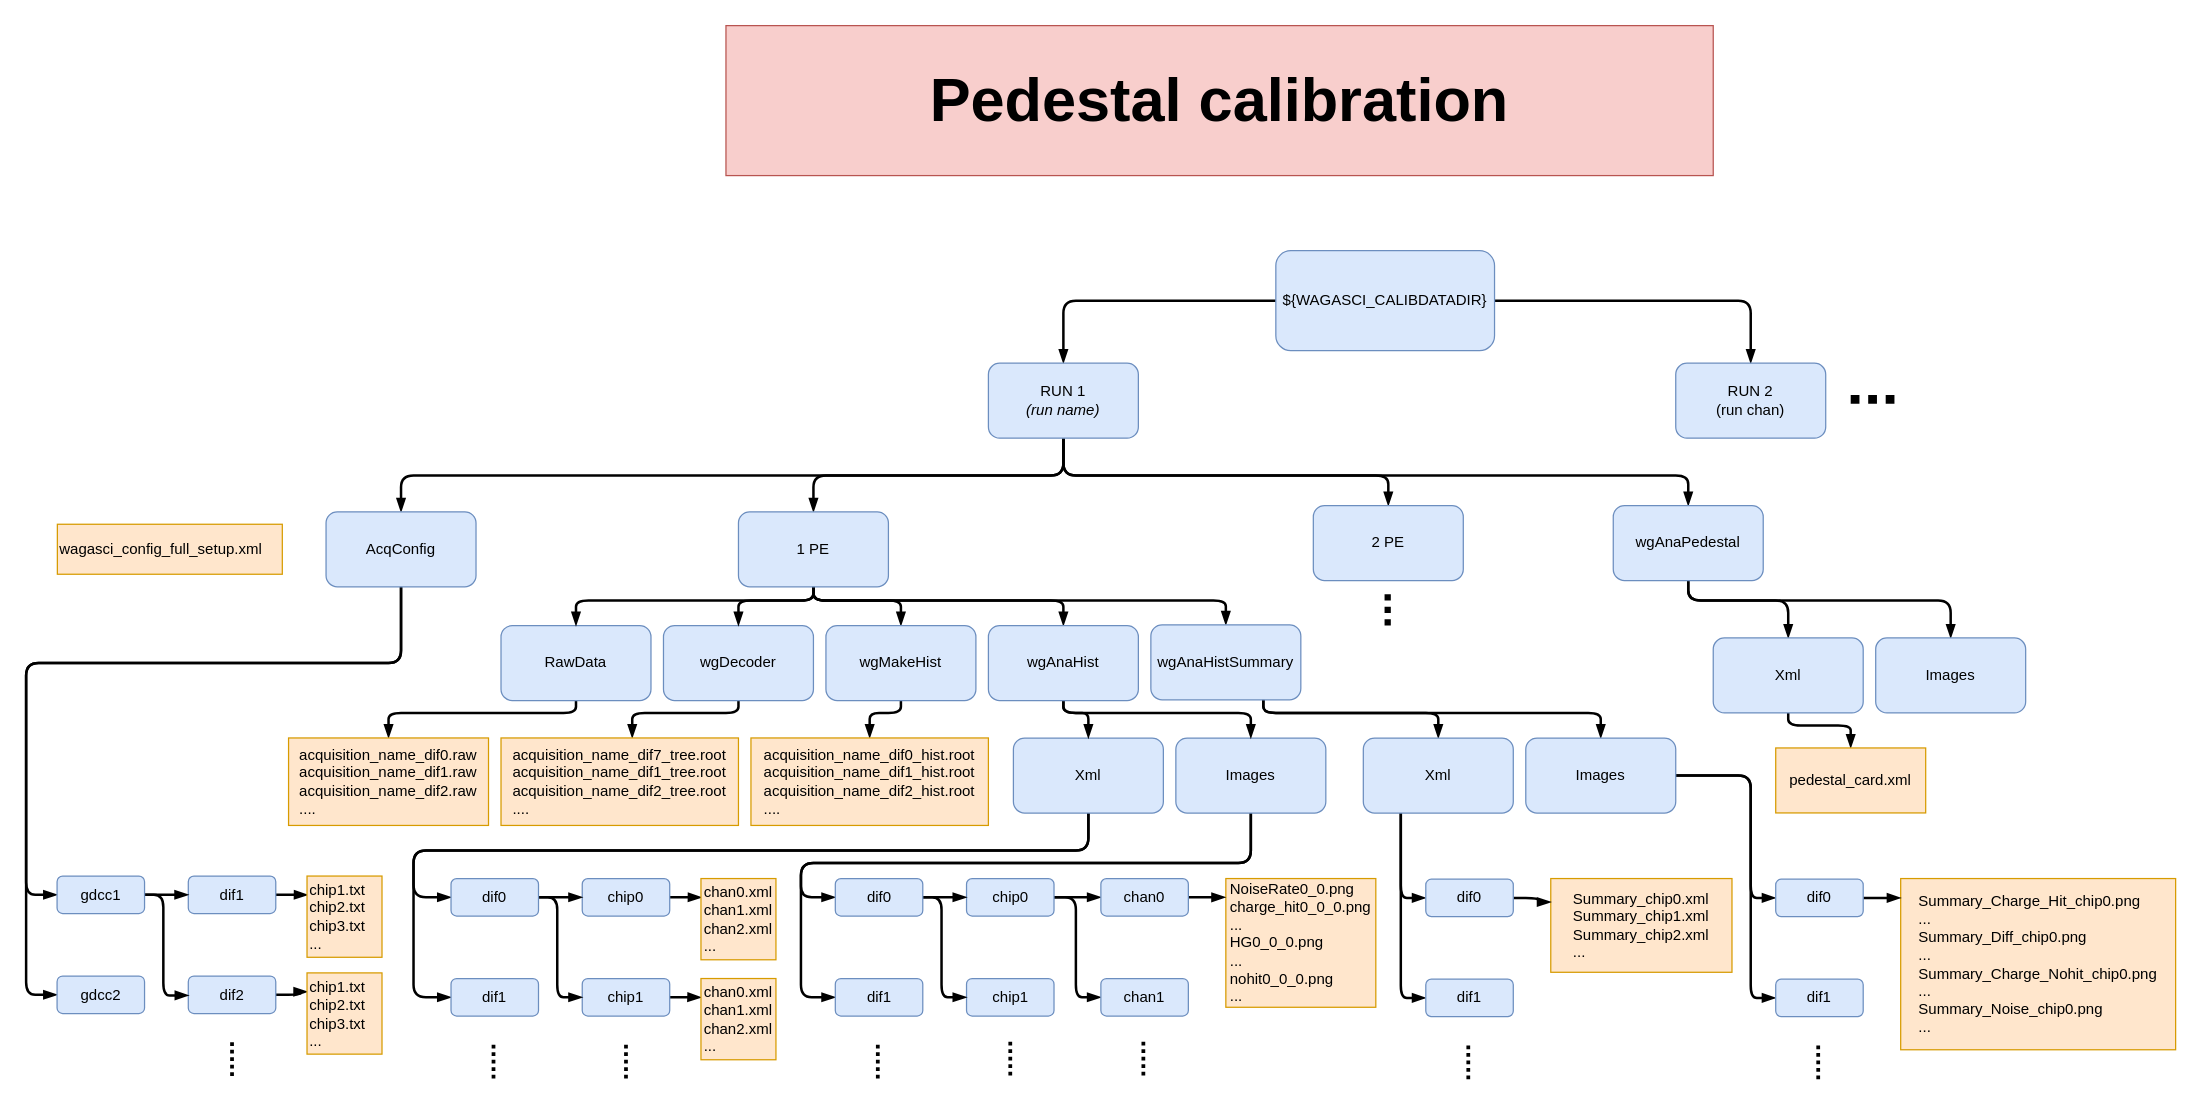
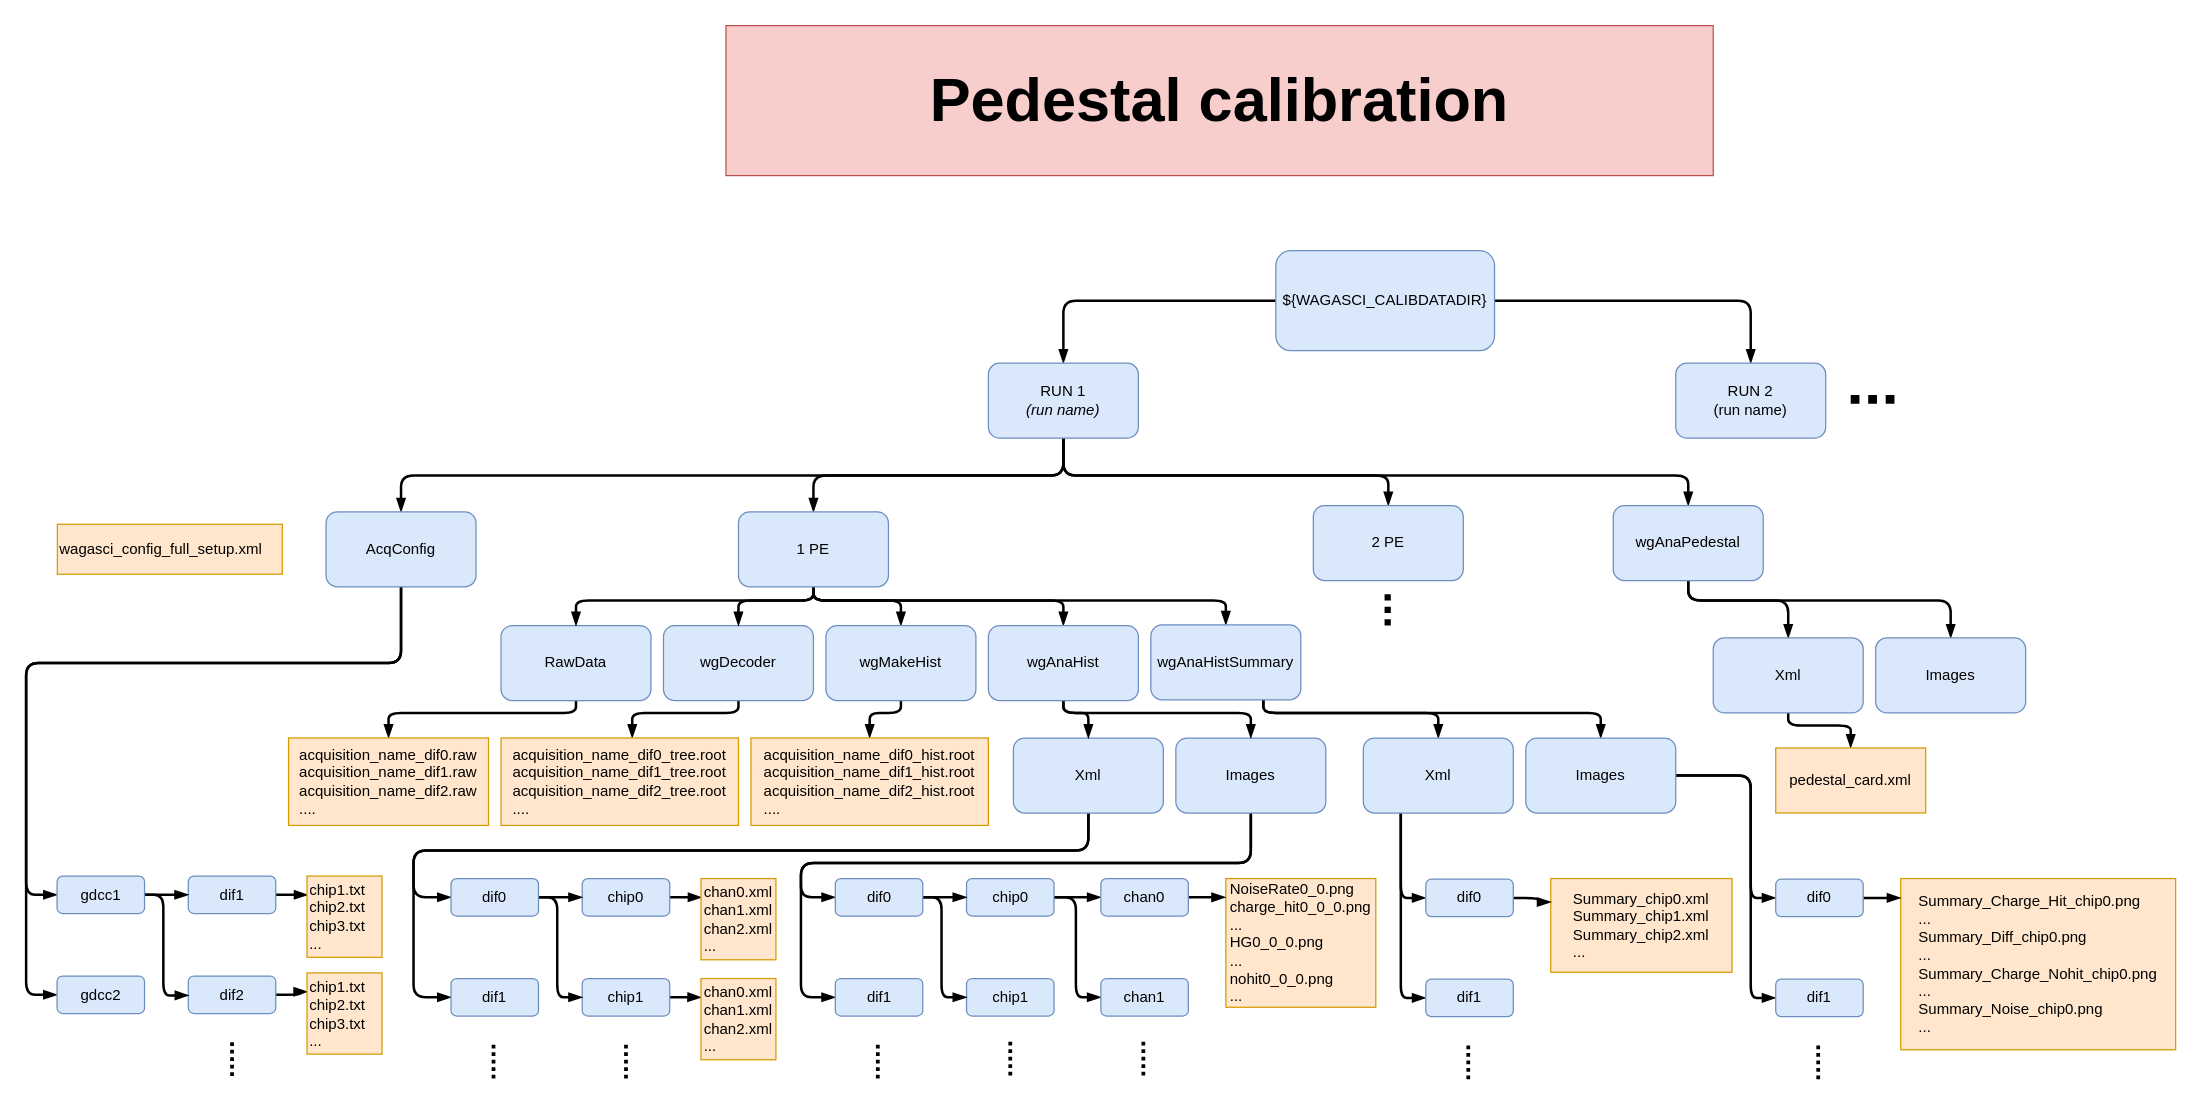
(1751, 401) -> (1751, 401)
(619, 782) -> (619, 782)
